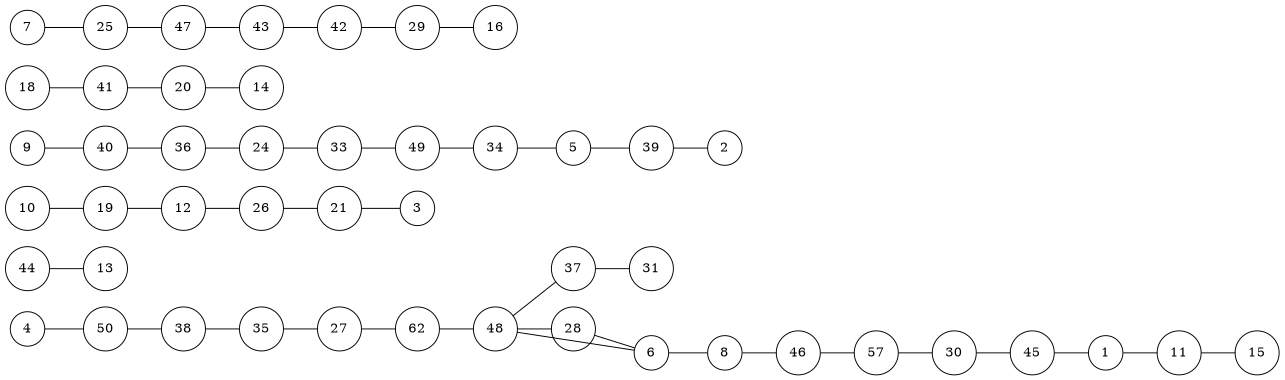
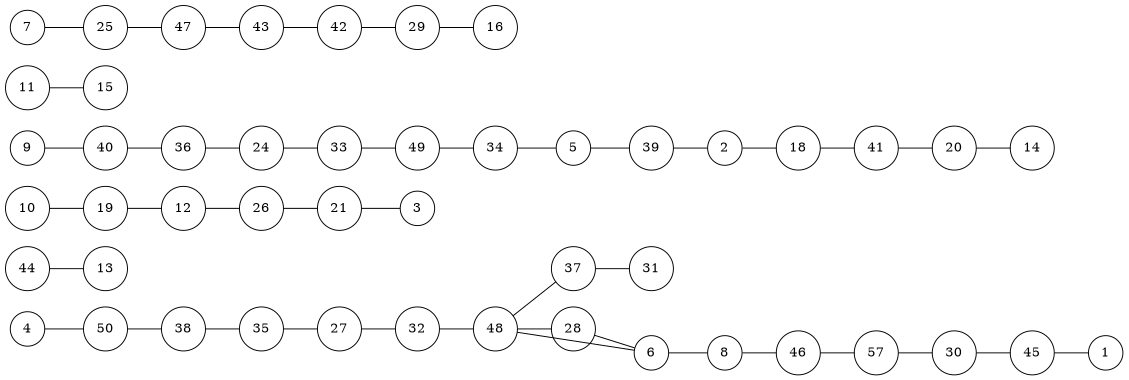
none -> (759, 148)
(417, 329) -> (417, 329)
(1140, 353) -> none
